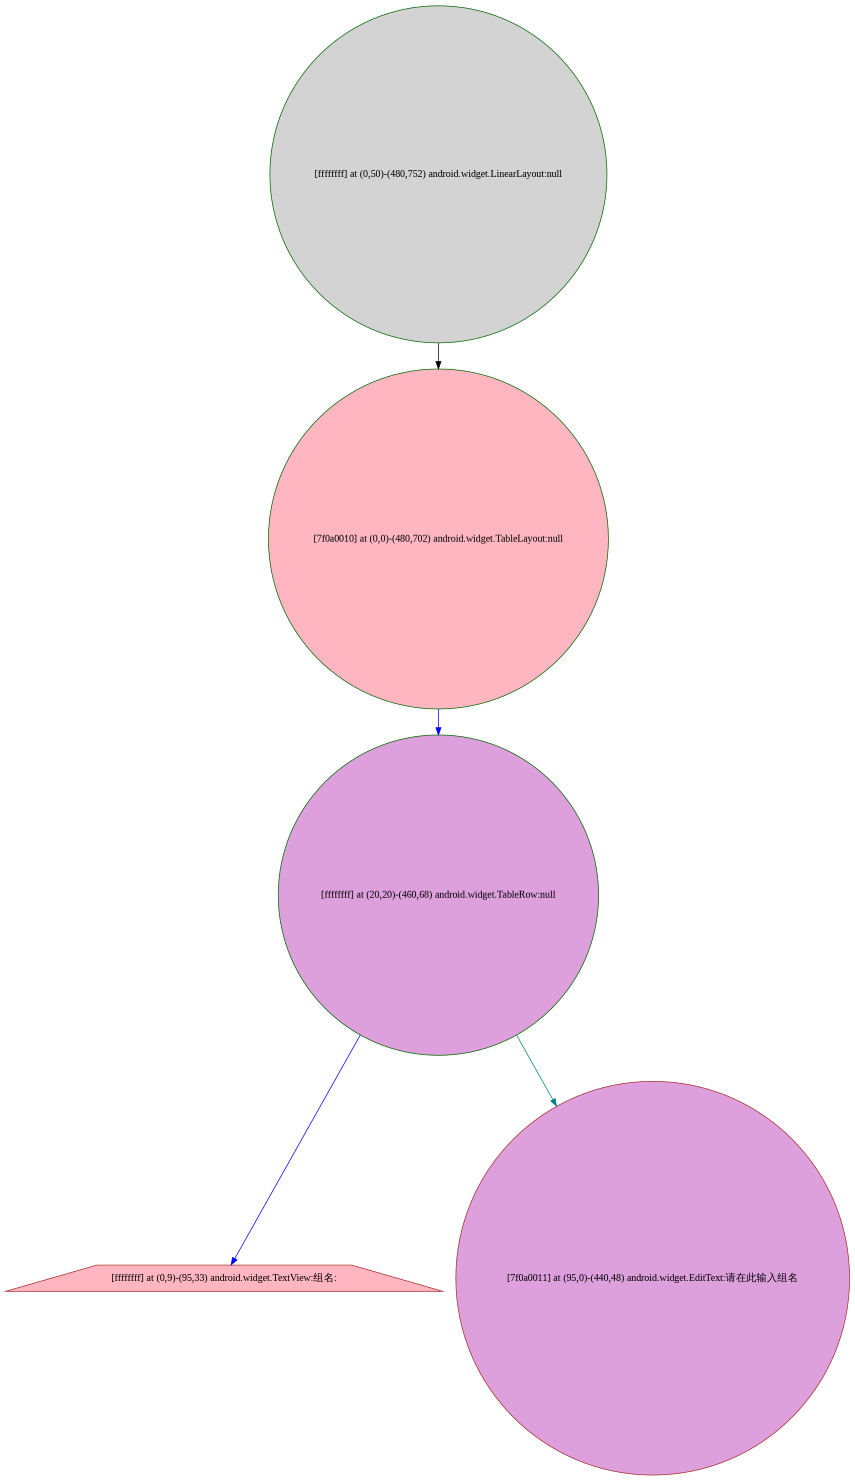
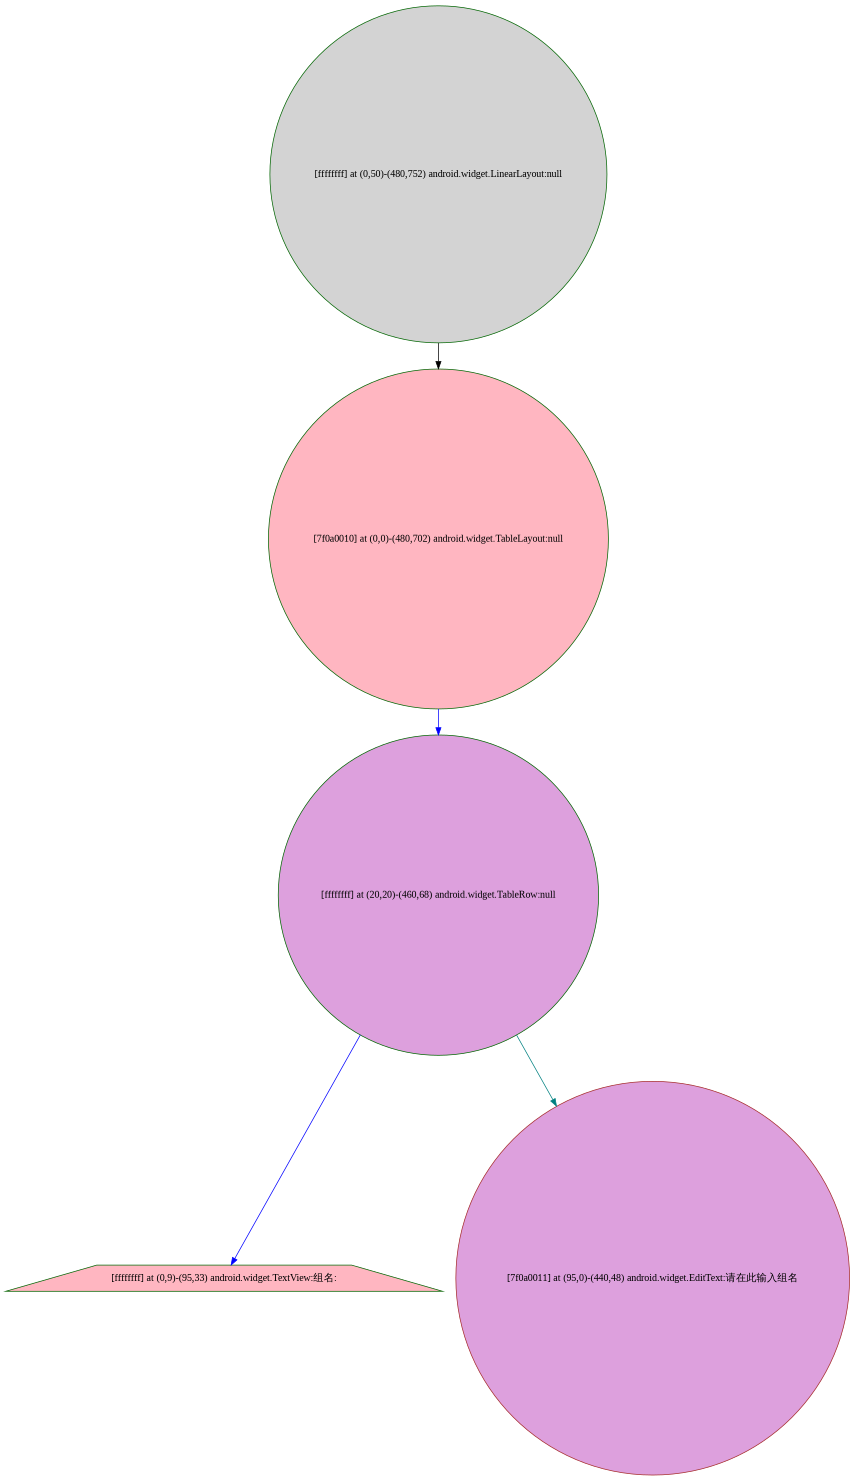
(224, 1278) -> (224, 1278)
